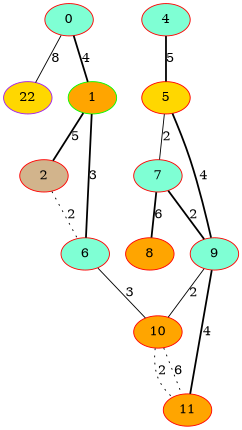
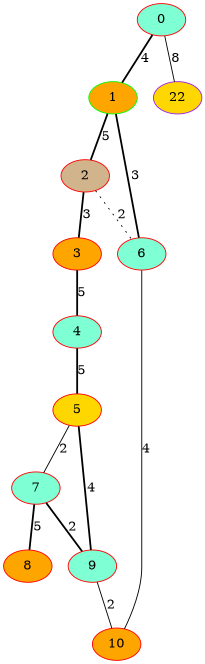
(159, 215) -> (38, 527)
none -> (77, 254)
(130, 293) -> (146, 449)
(188, 410) -> none
